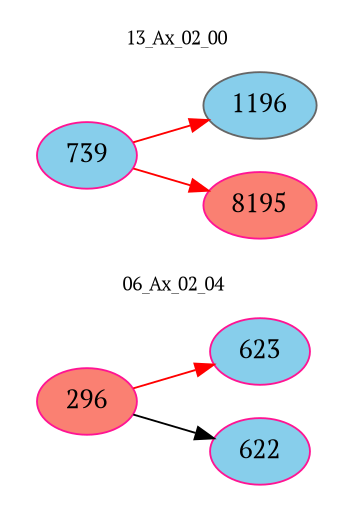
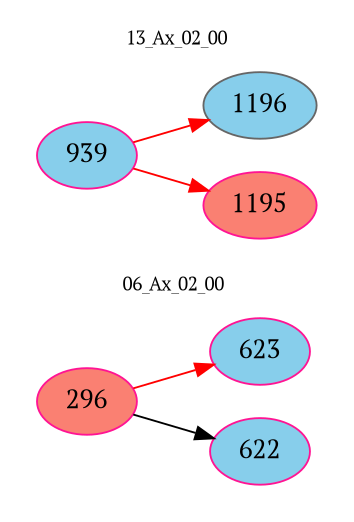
(87, 155) -> (87, 155)
(260, 205) -> (260, 205)
(173, 286) -> (173, 286)
